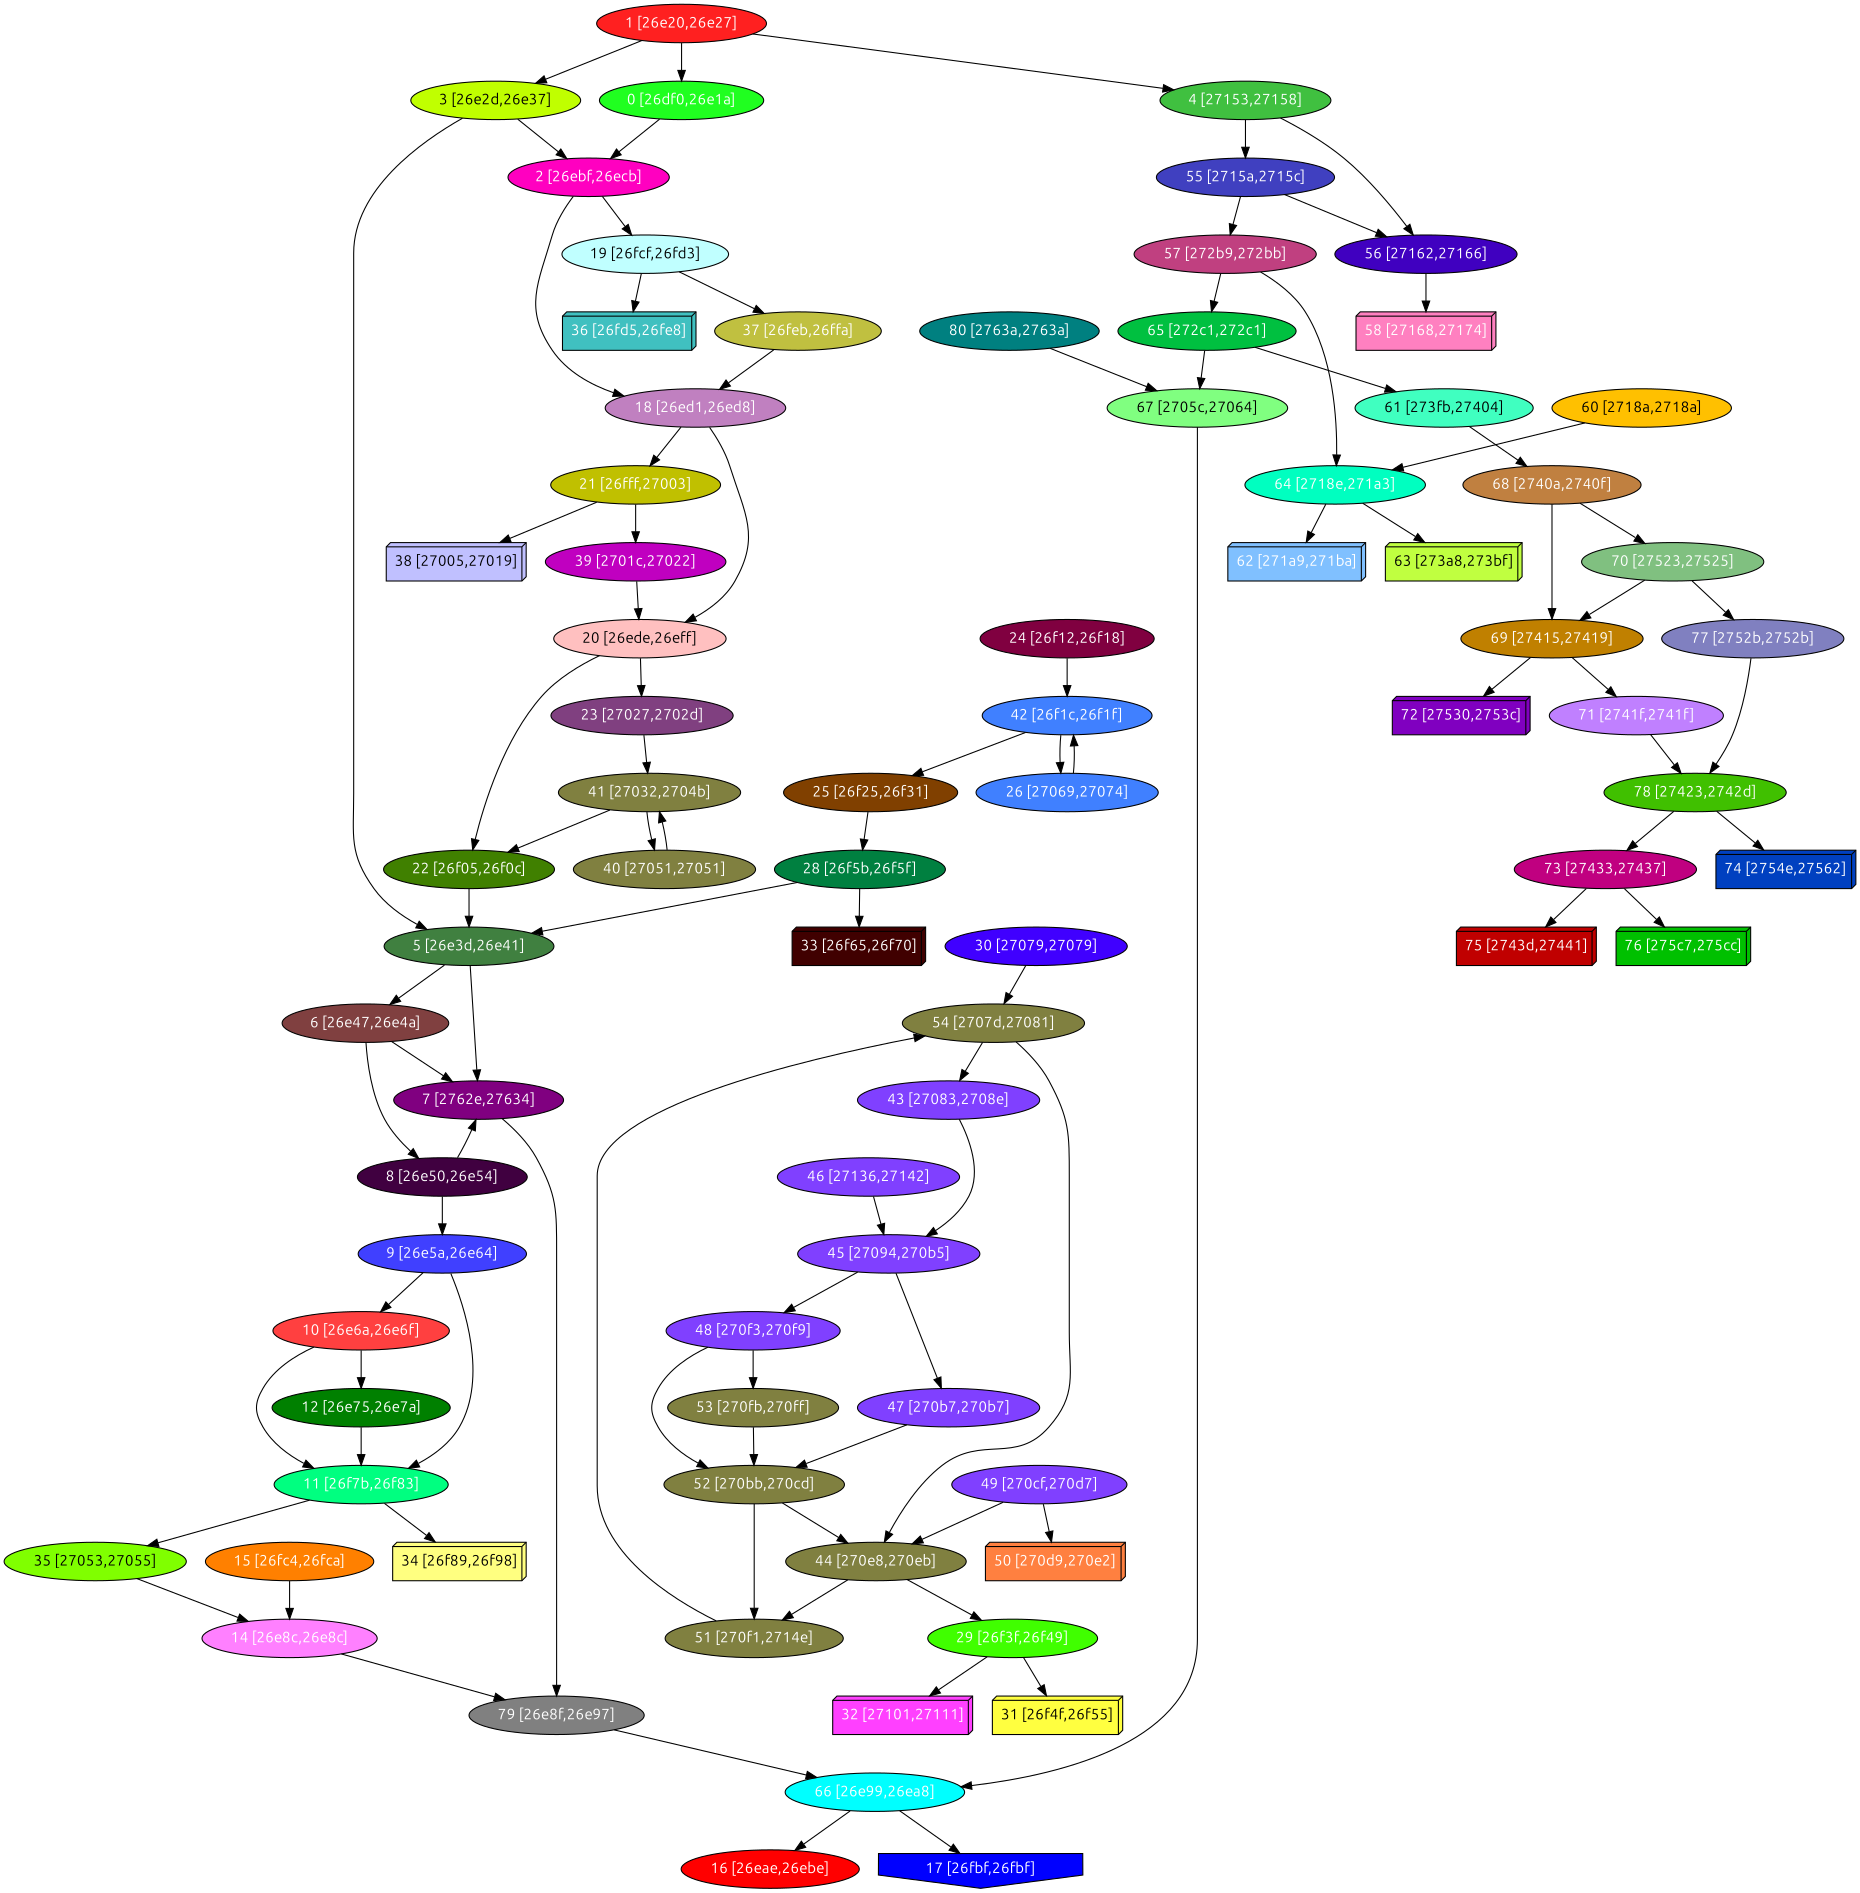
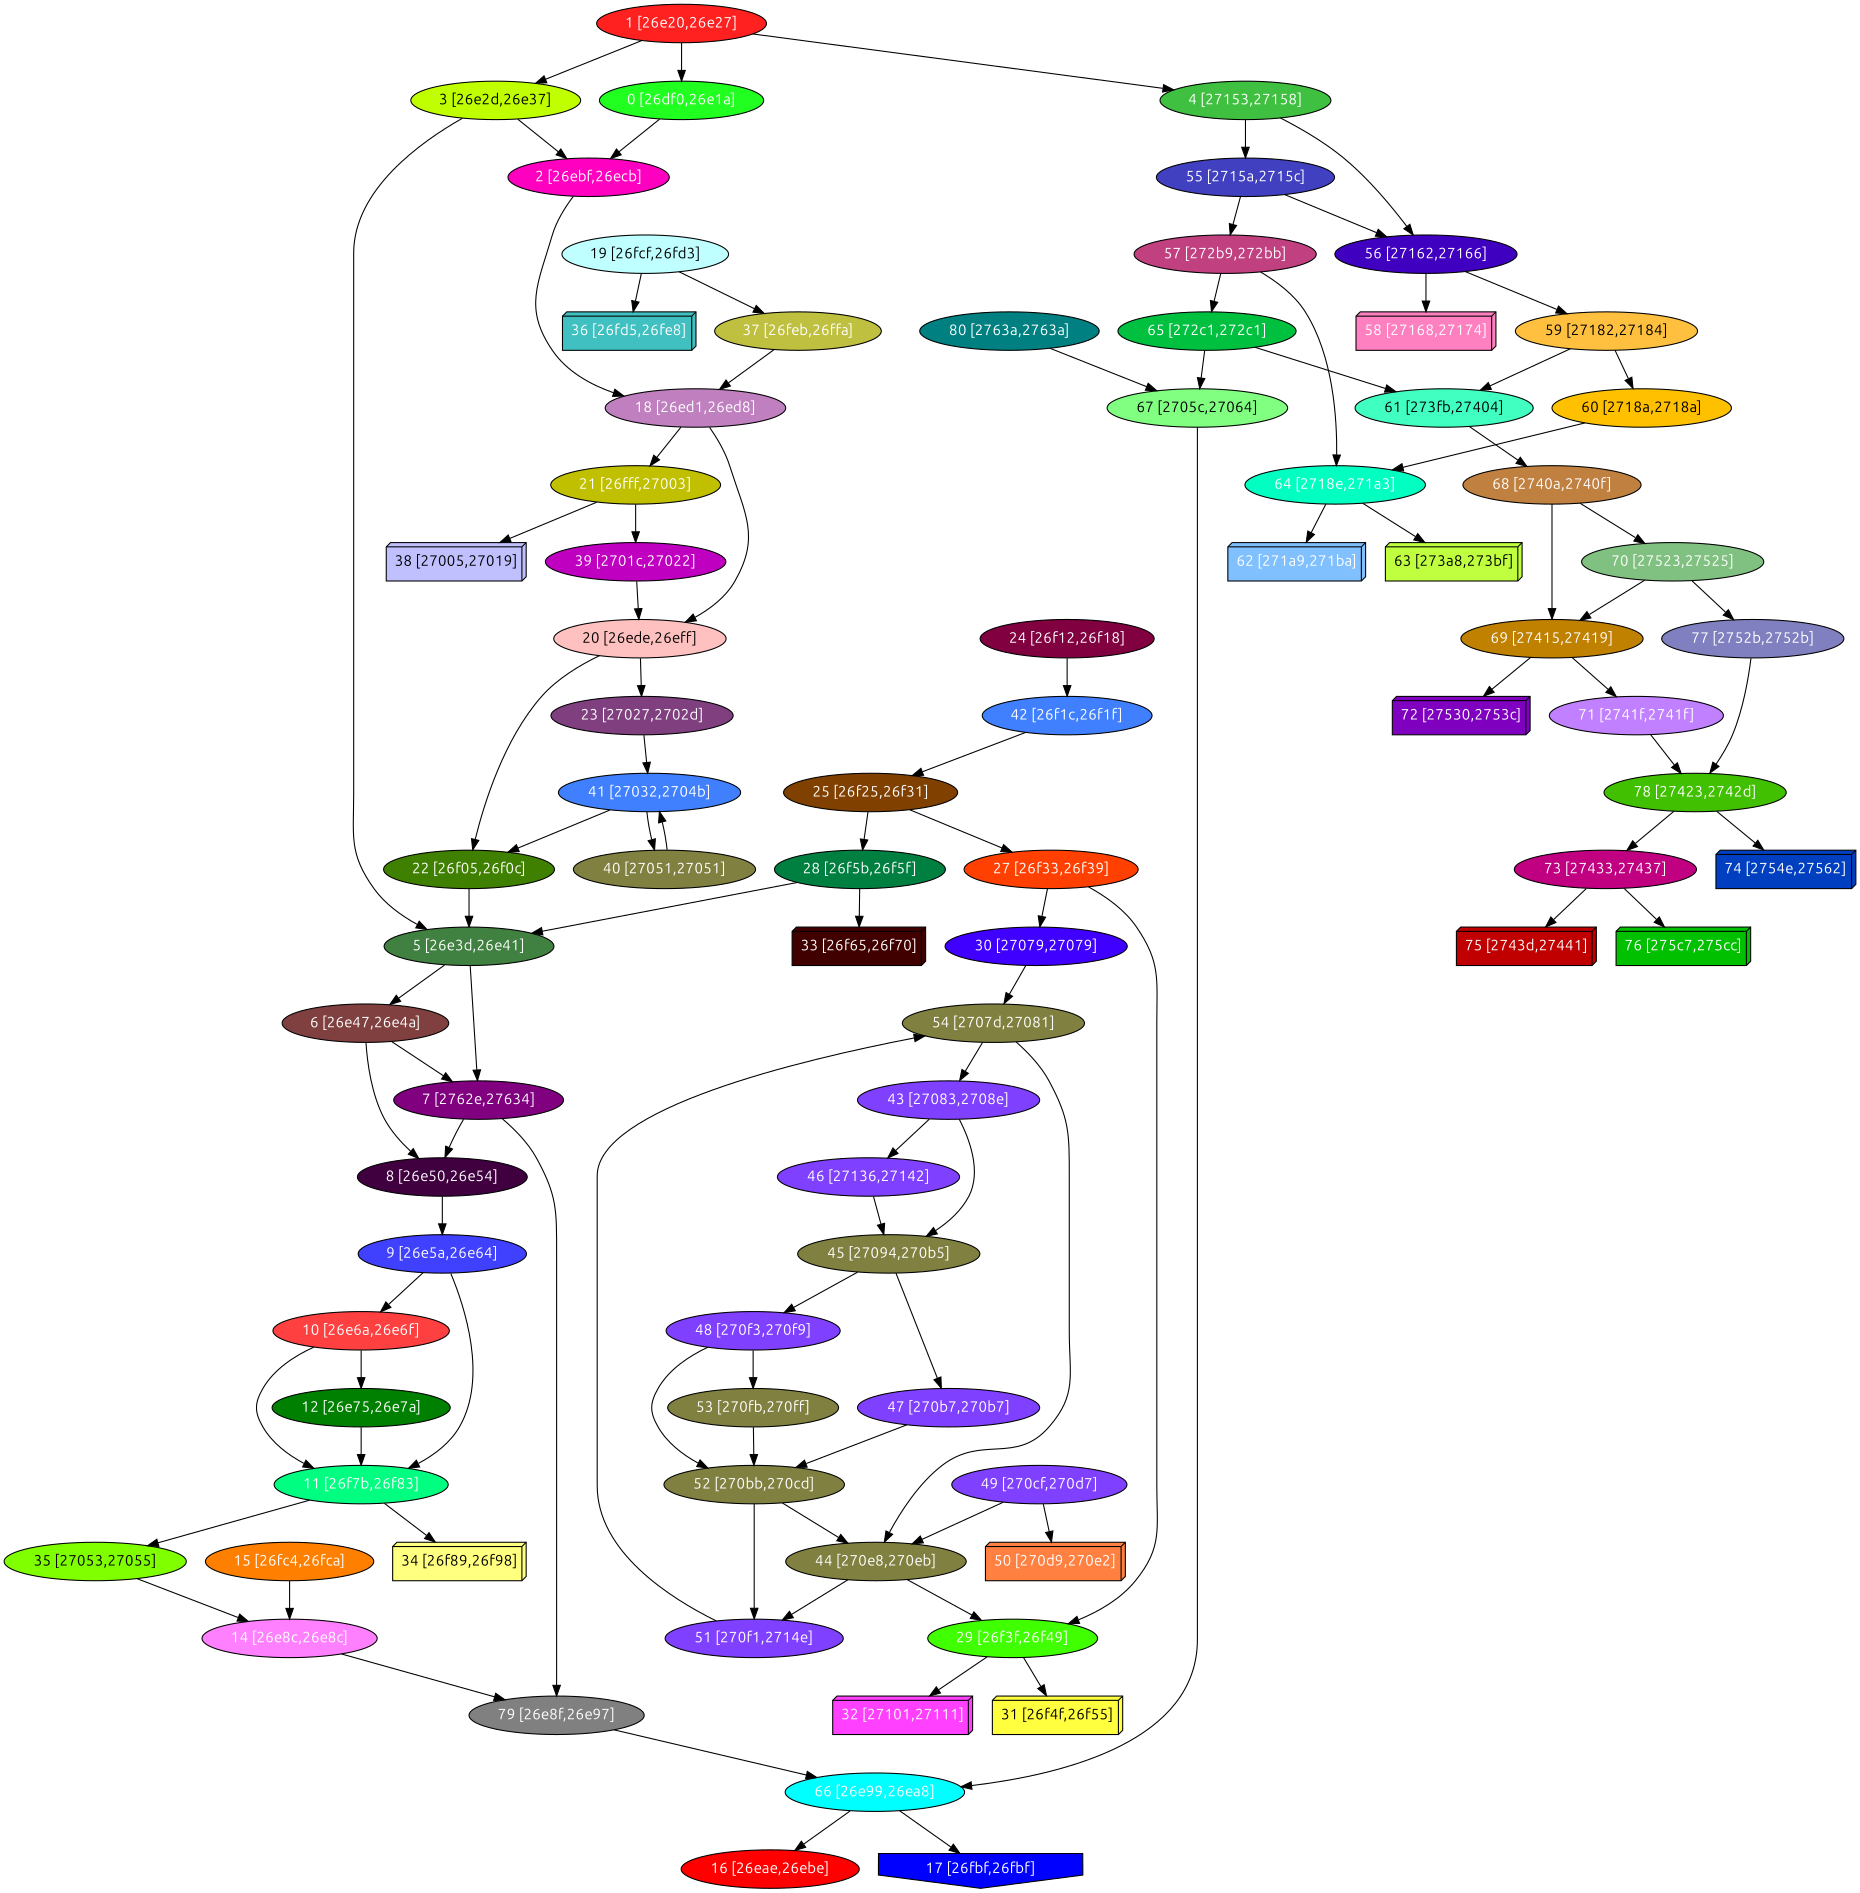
(614, 211) -> none
none -> (1606, 331)
(650, 792) -> (650, 792)
(1067, 792) -> none
none -> (1051, 869)
none -> (912, 1135)
(465, 1144) -> (456, 1133)
(889, 1254) -> (889, 1254)
(754, 1638) -> (754, 1638)
